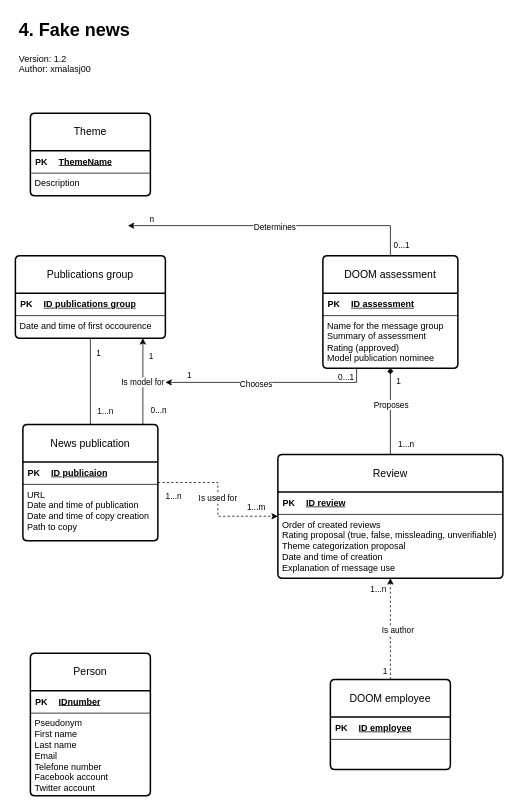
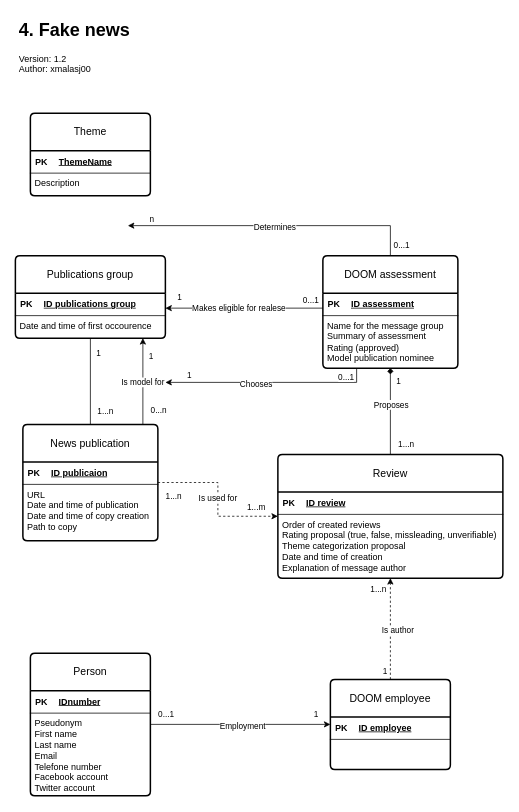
none -> (239, 308)
(404, 546) -> (404, 546)
none -> (238, 724)
